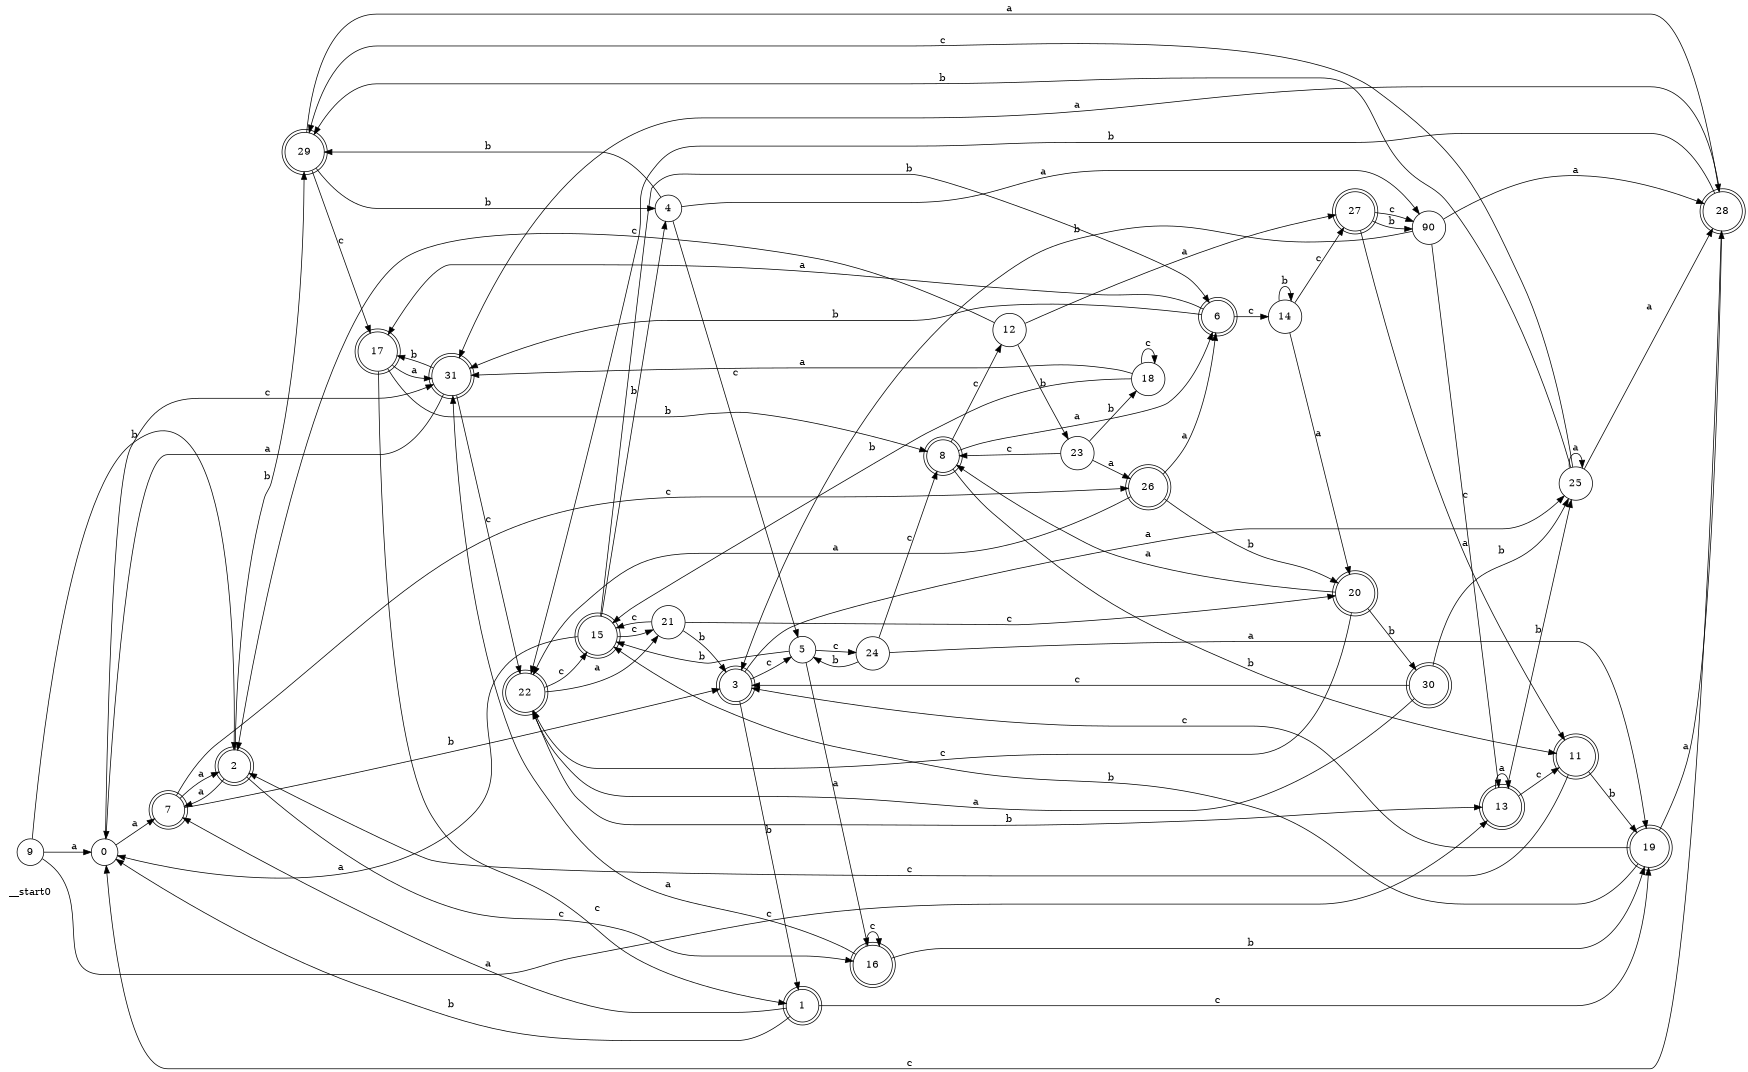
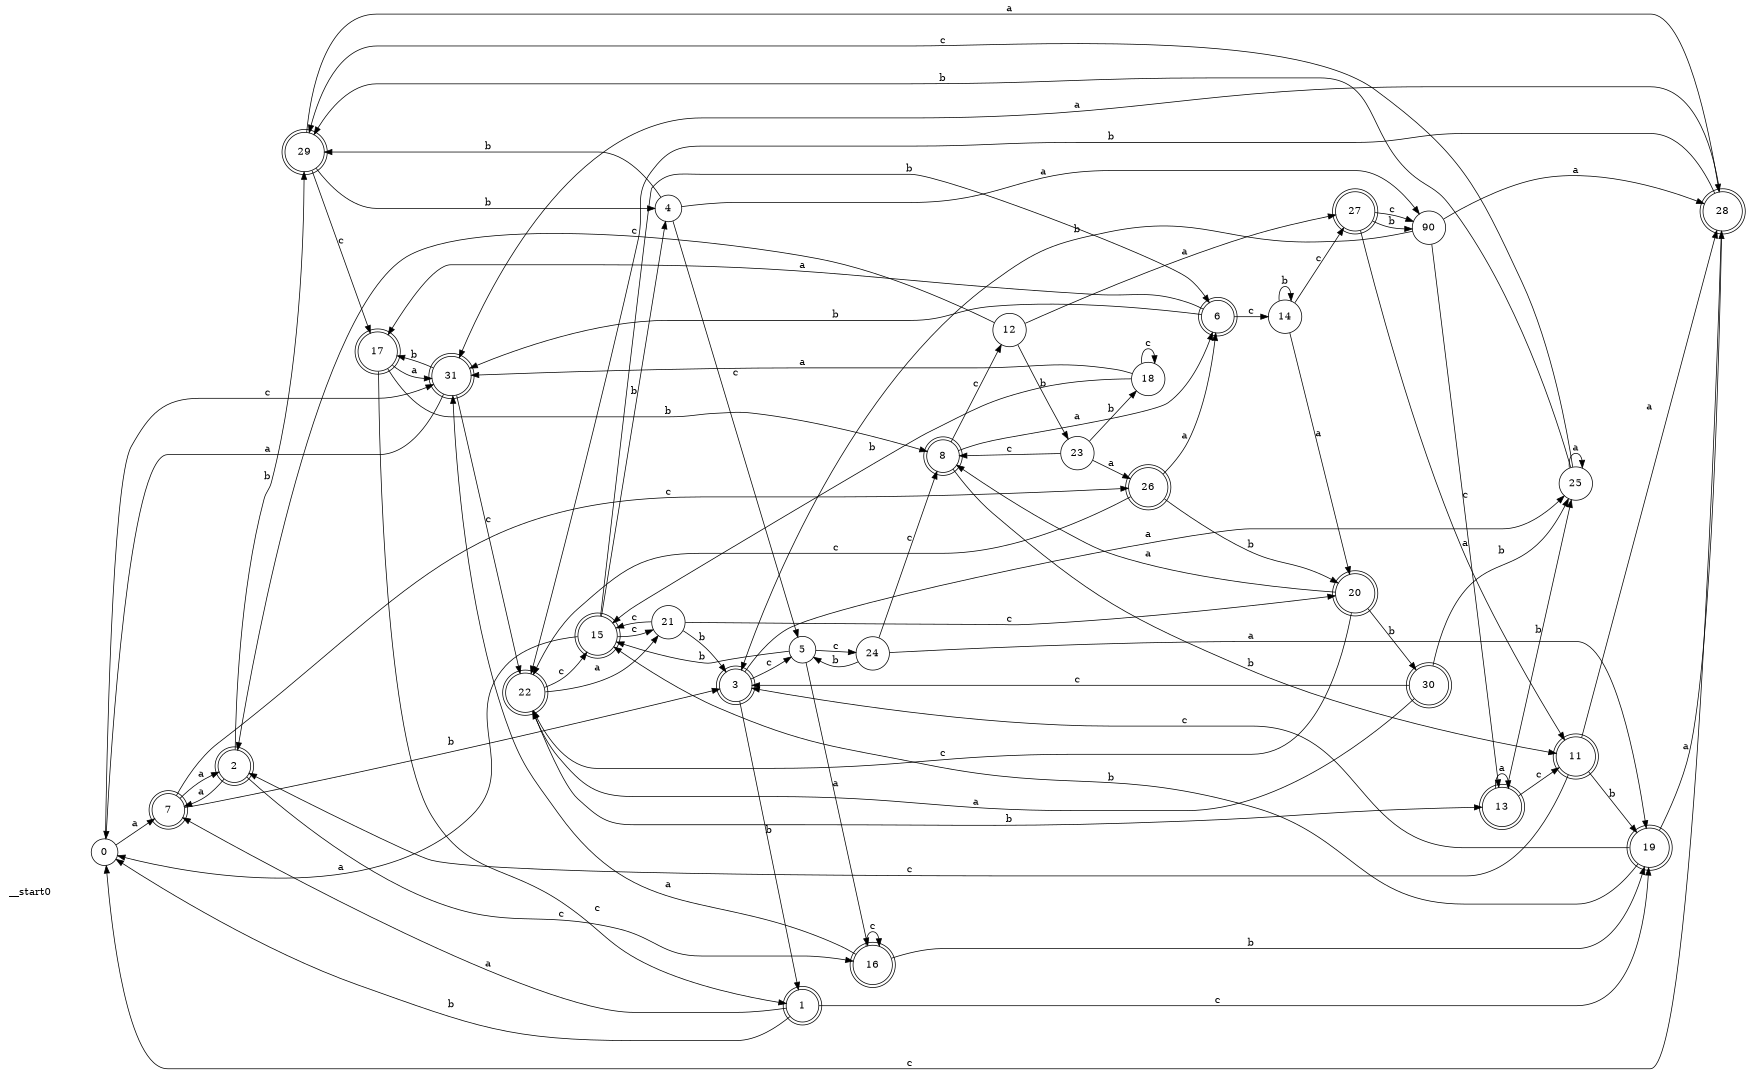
(1647, 352) -> (1648, 488)
(836, 548) -> (836, 548)
(30, 852) -> none
